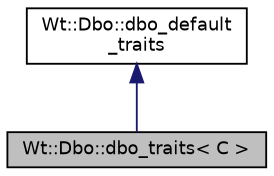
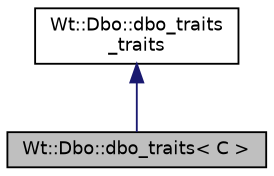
(137, 36) -> (137, 36)
